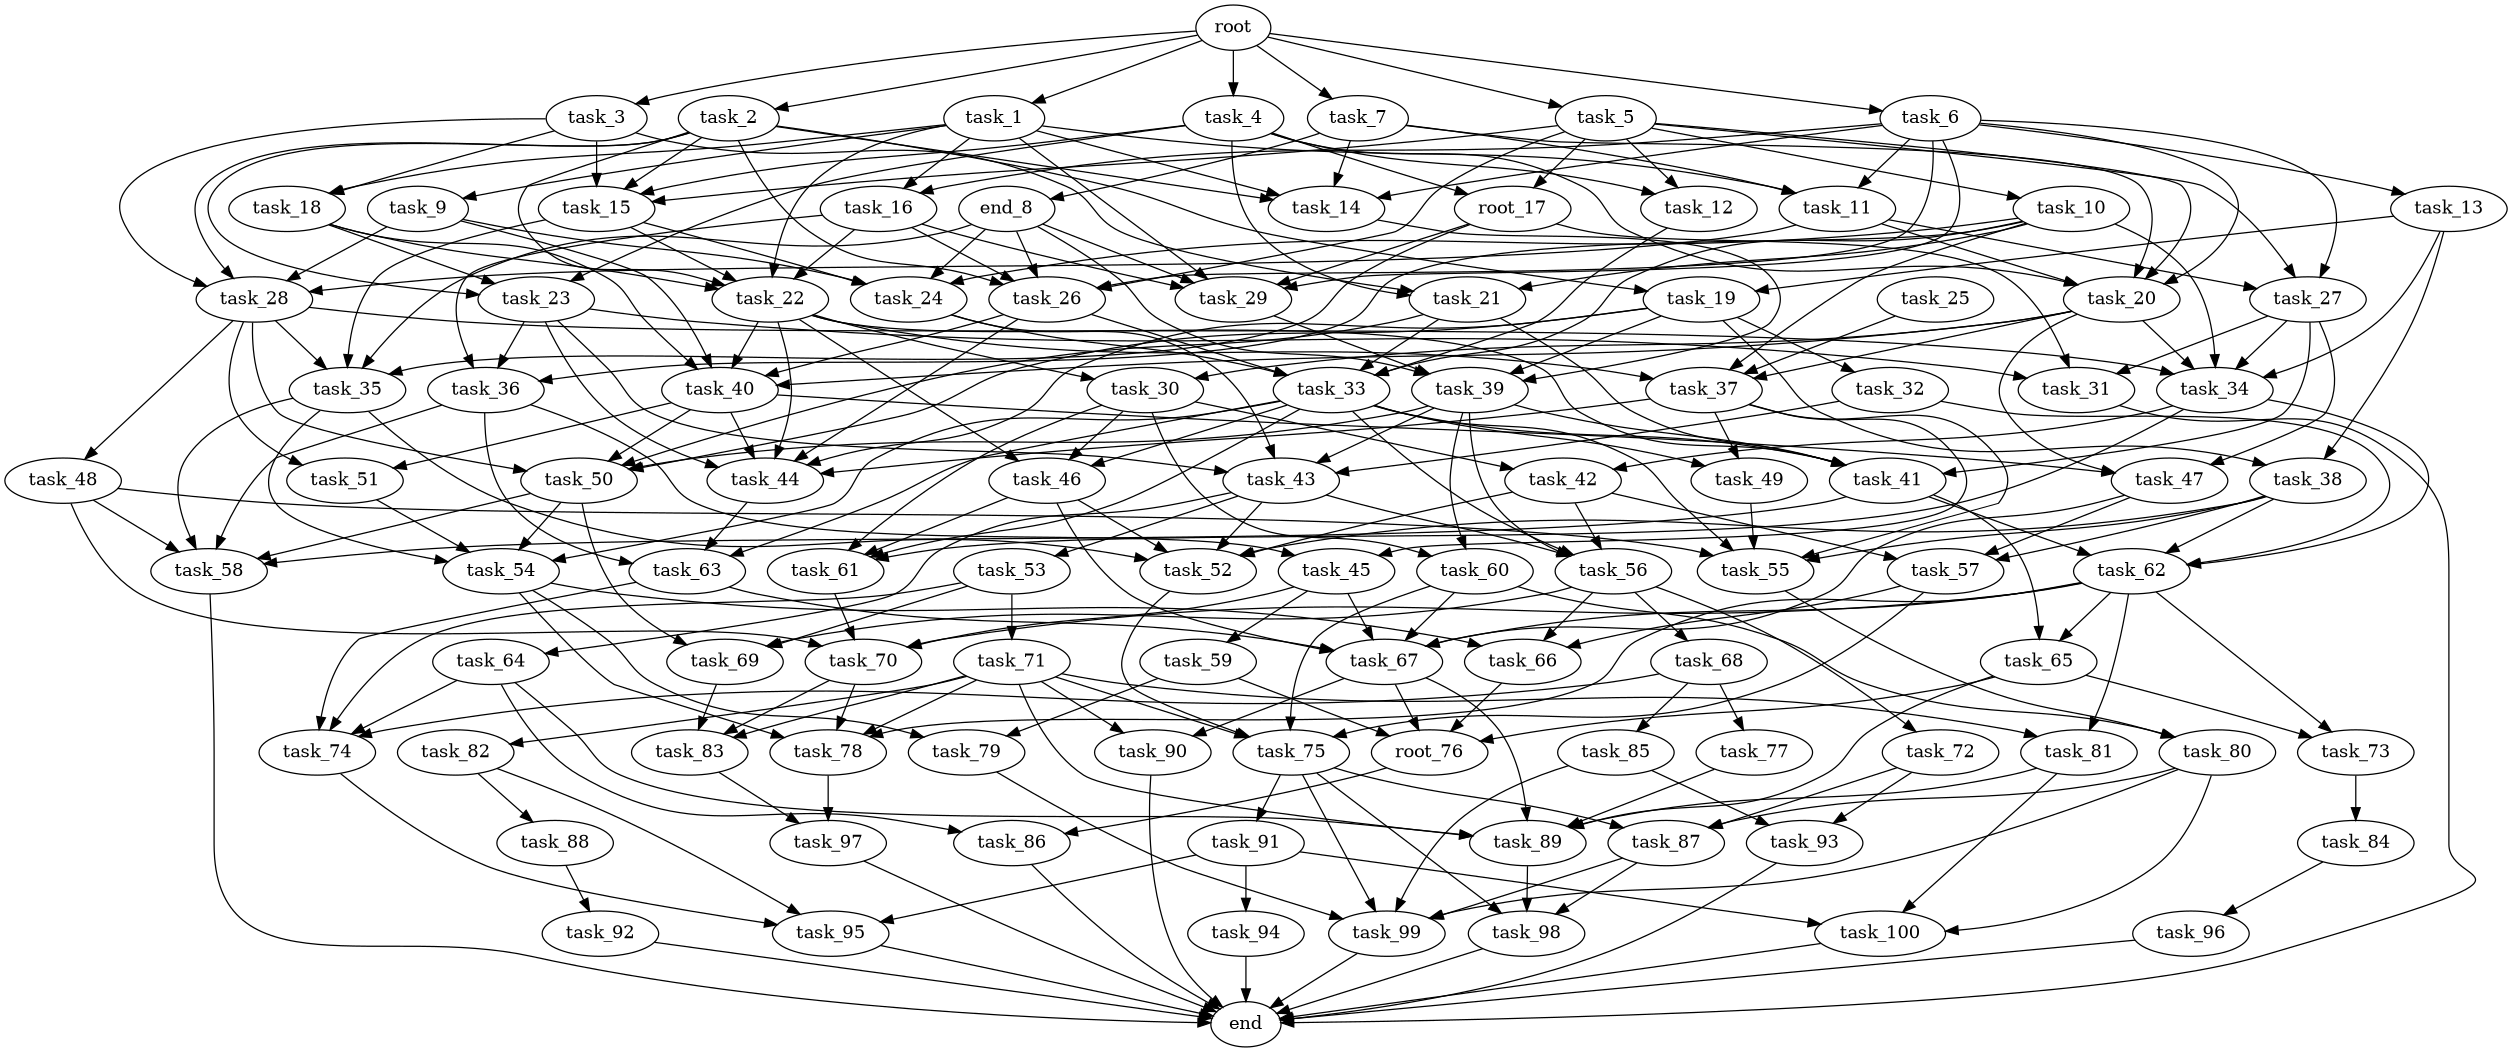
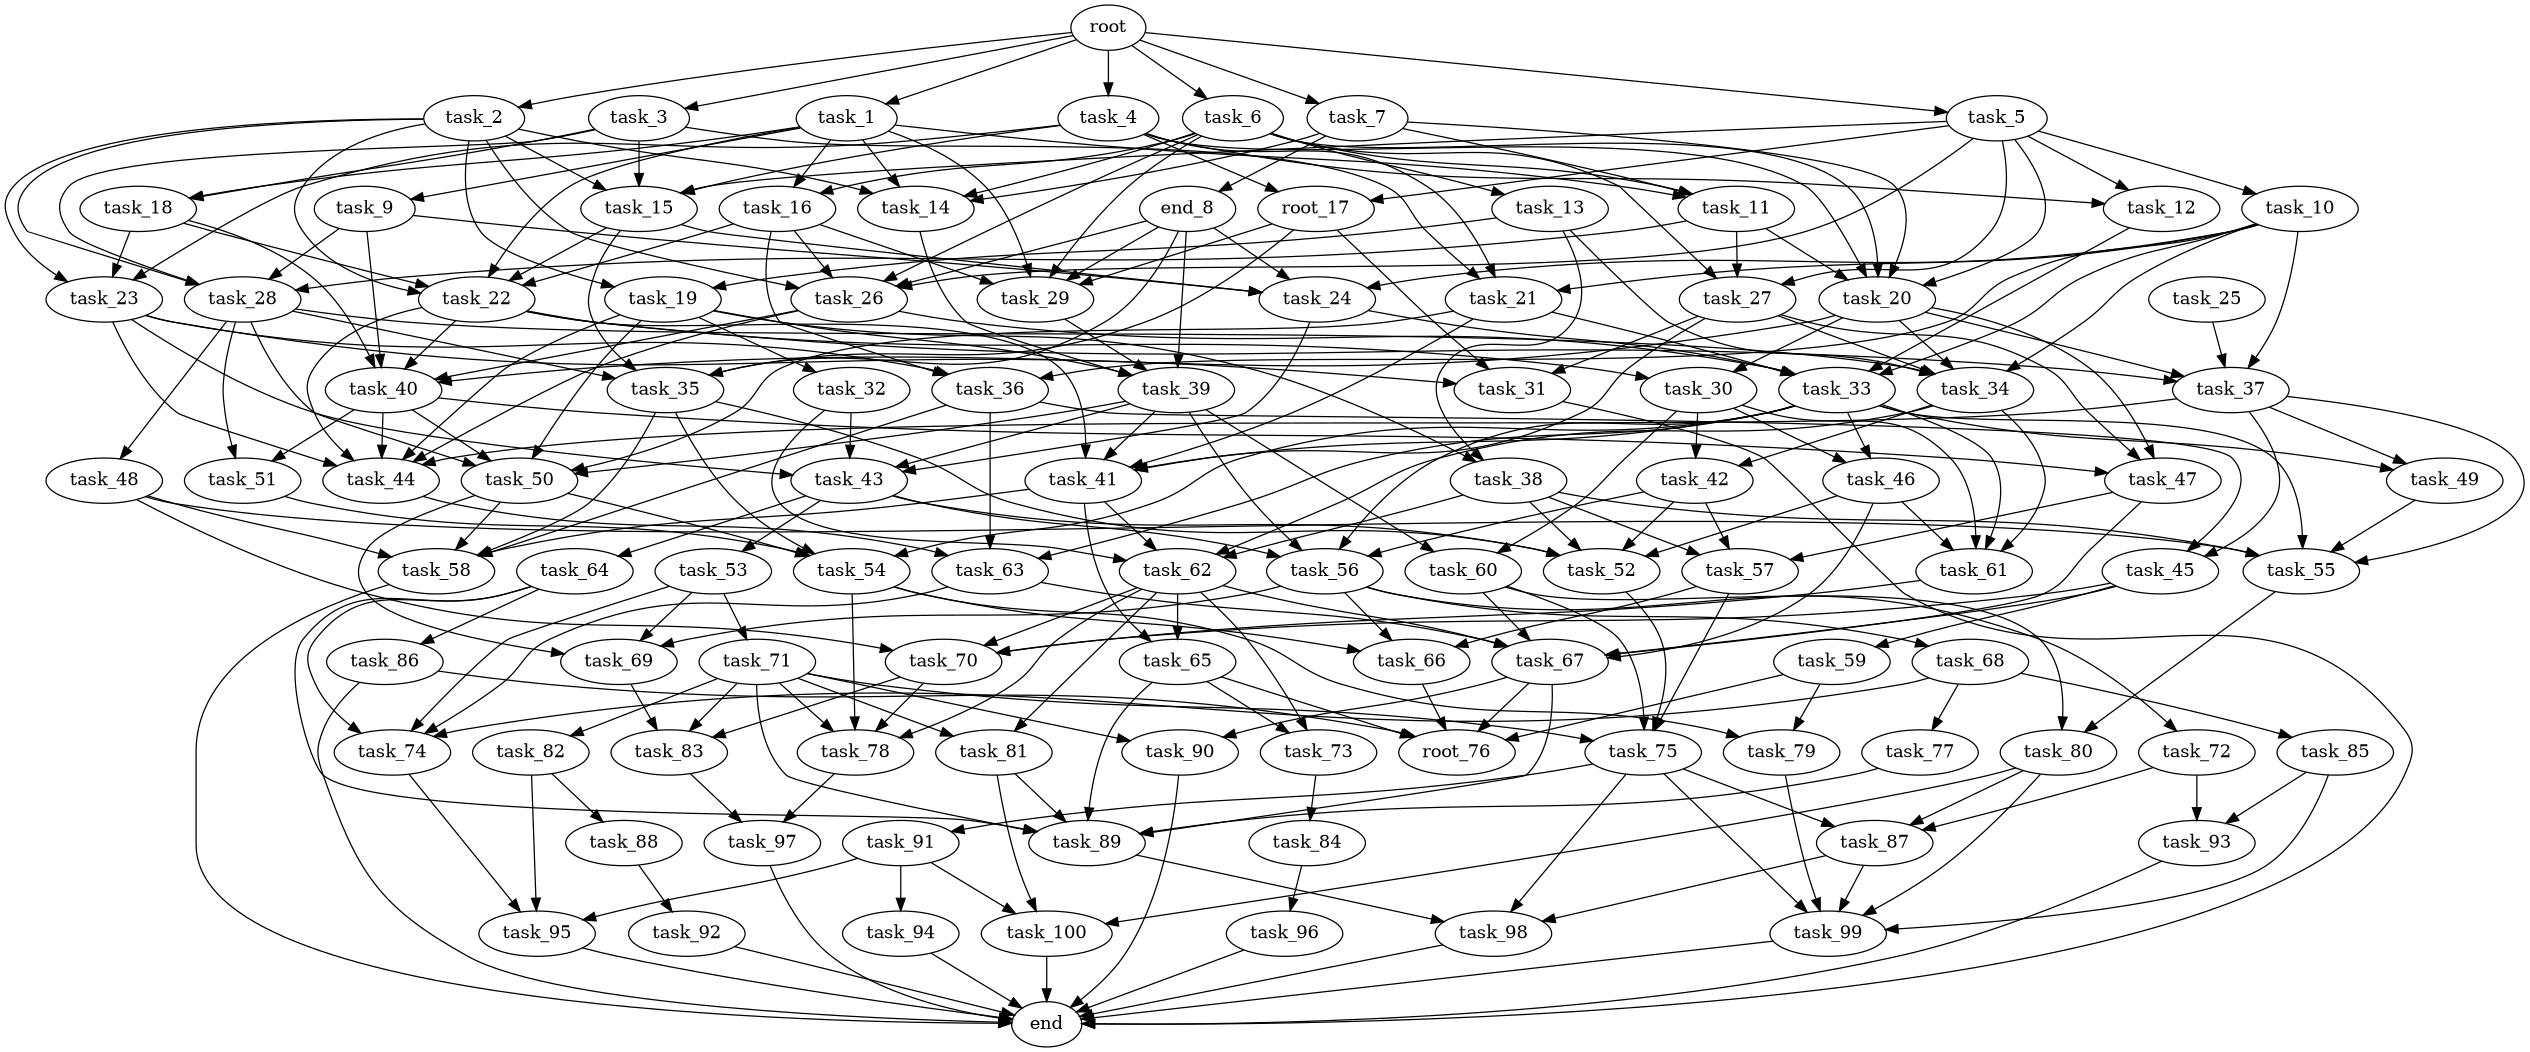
(878, 370) -> none
(1248, 800) -> (921, 696)
